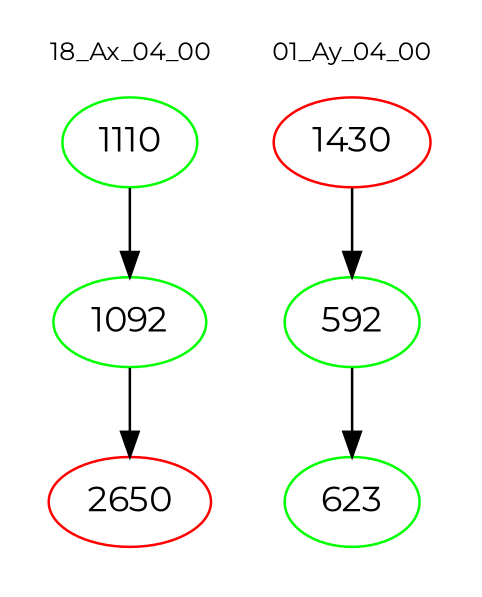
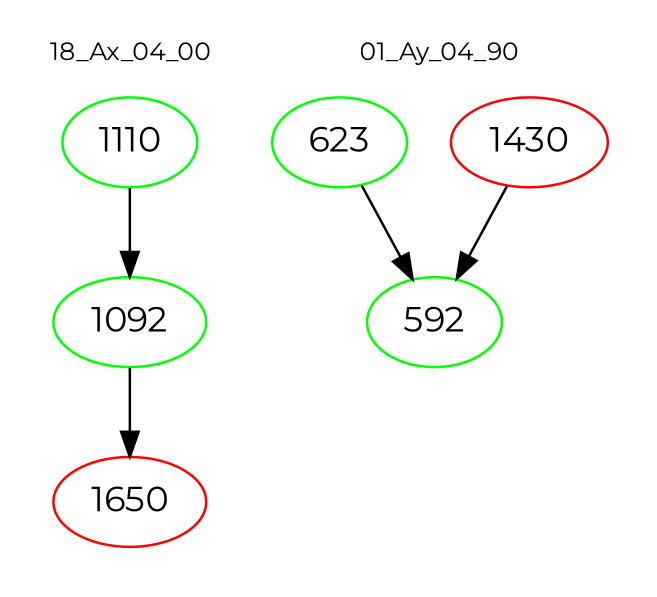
(352, 54) -> (440, 54)
(352, 400) -> (381, 221)
(130, 502) -> (130, 502)
